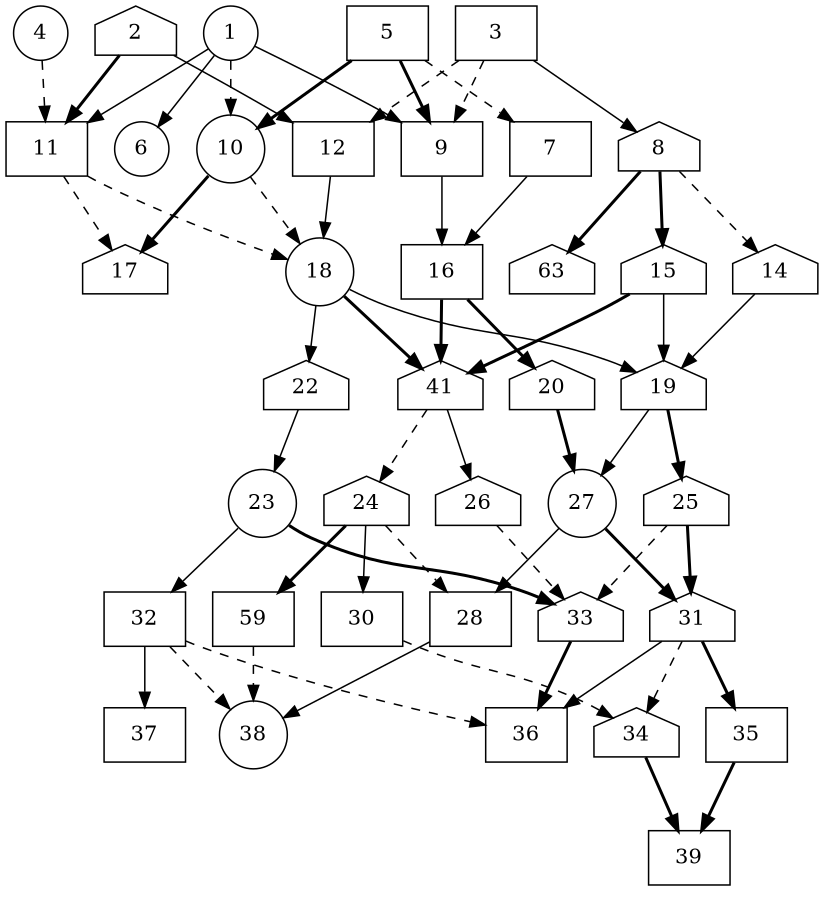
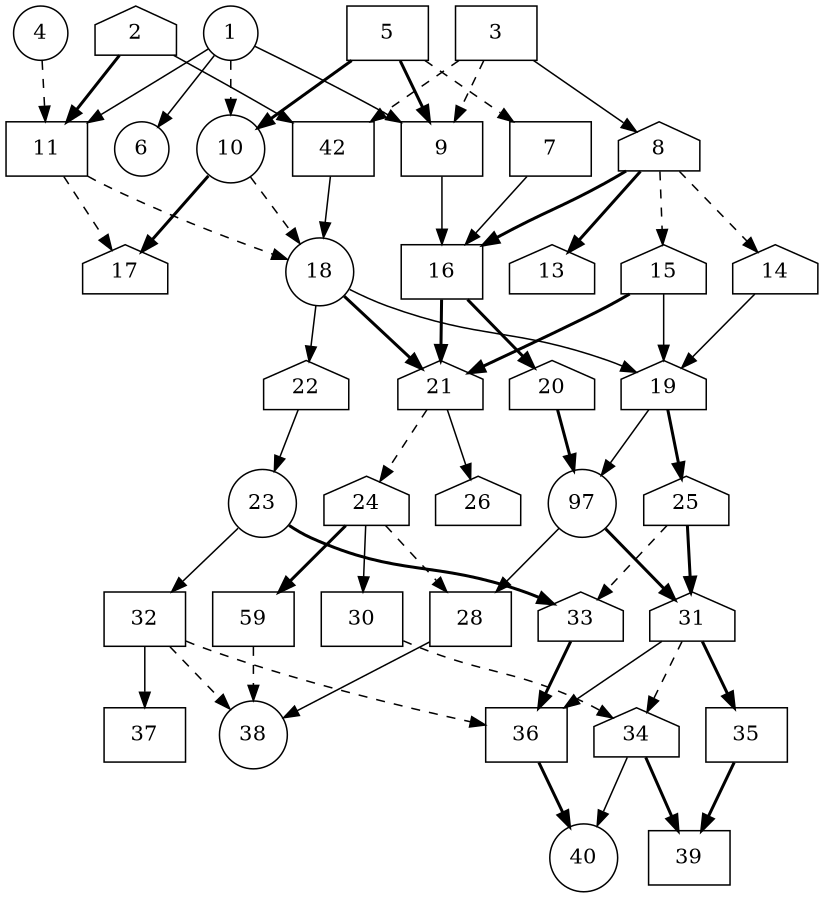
(333, 149) -> (333, 149)
(661, 200) -> (661, 200)
none -> (562, 205)
(552, 272) -> (552, 272)
(440, 388) -> (440, 388)
(582, 503) -> (582, 503)
(521, 552) -> none
none -> (584, 858)
